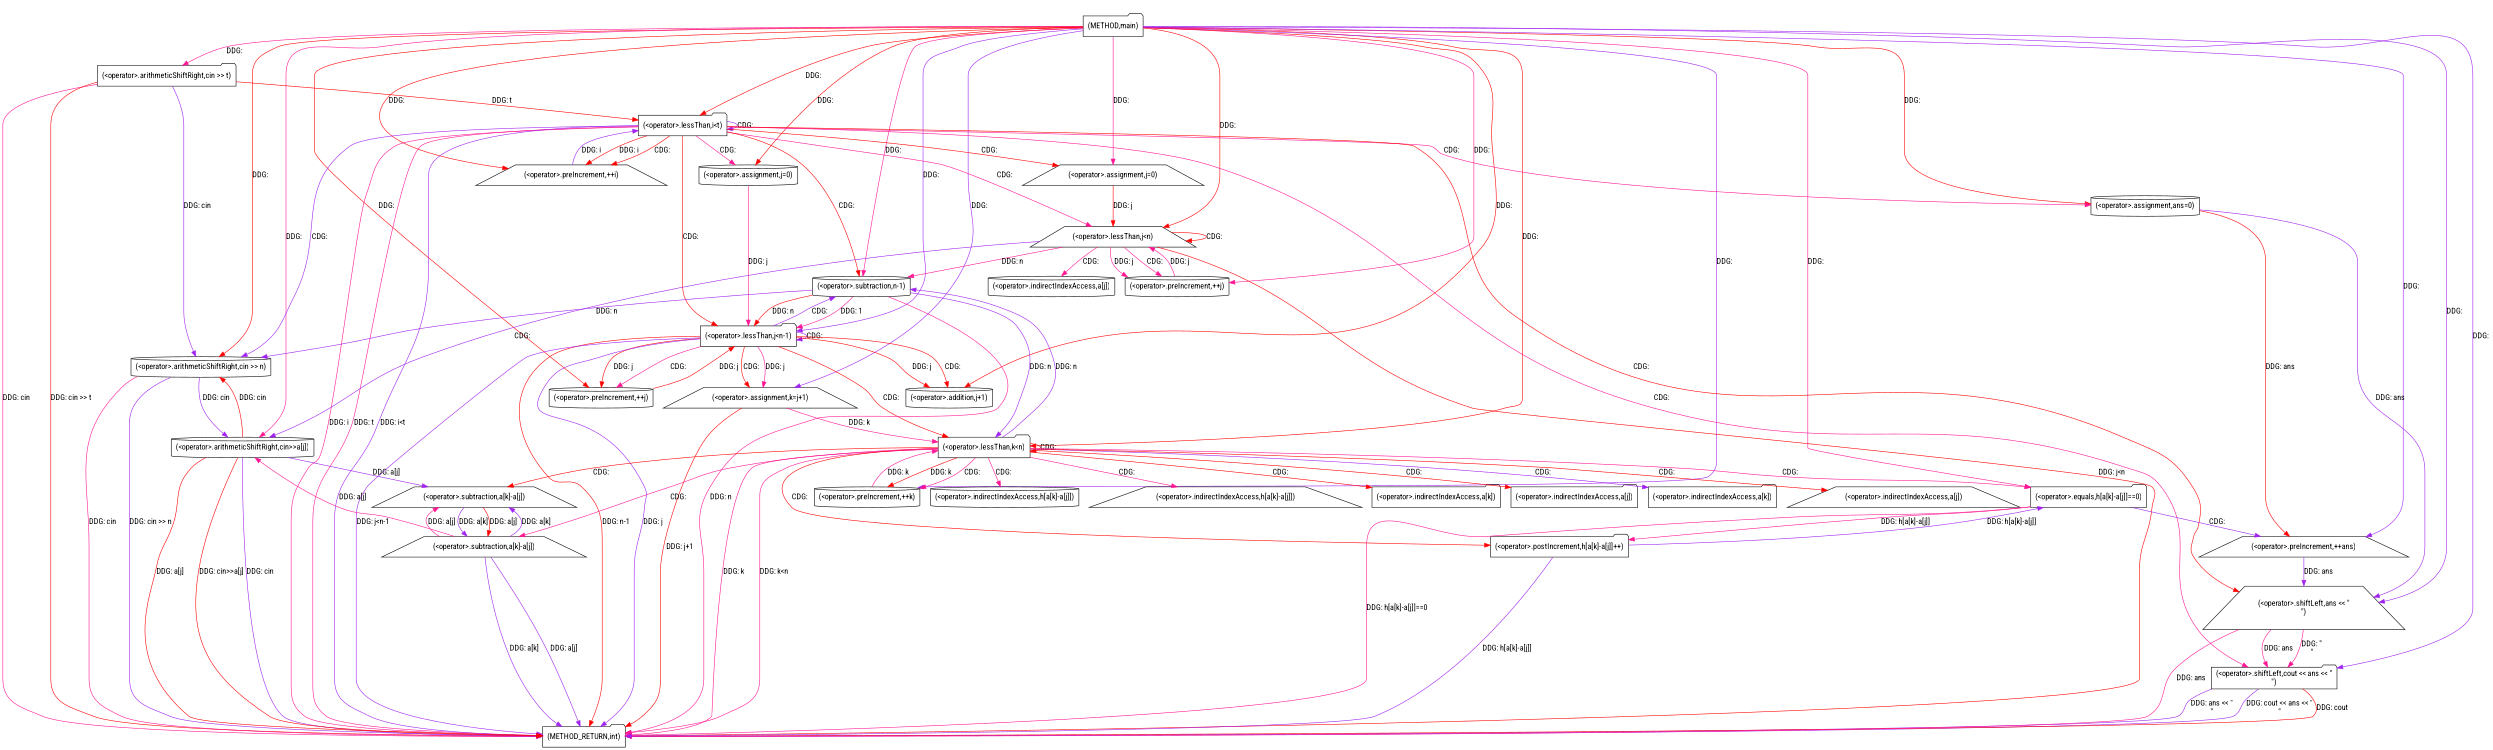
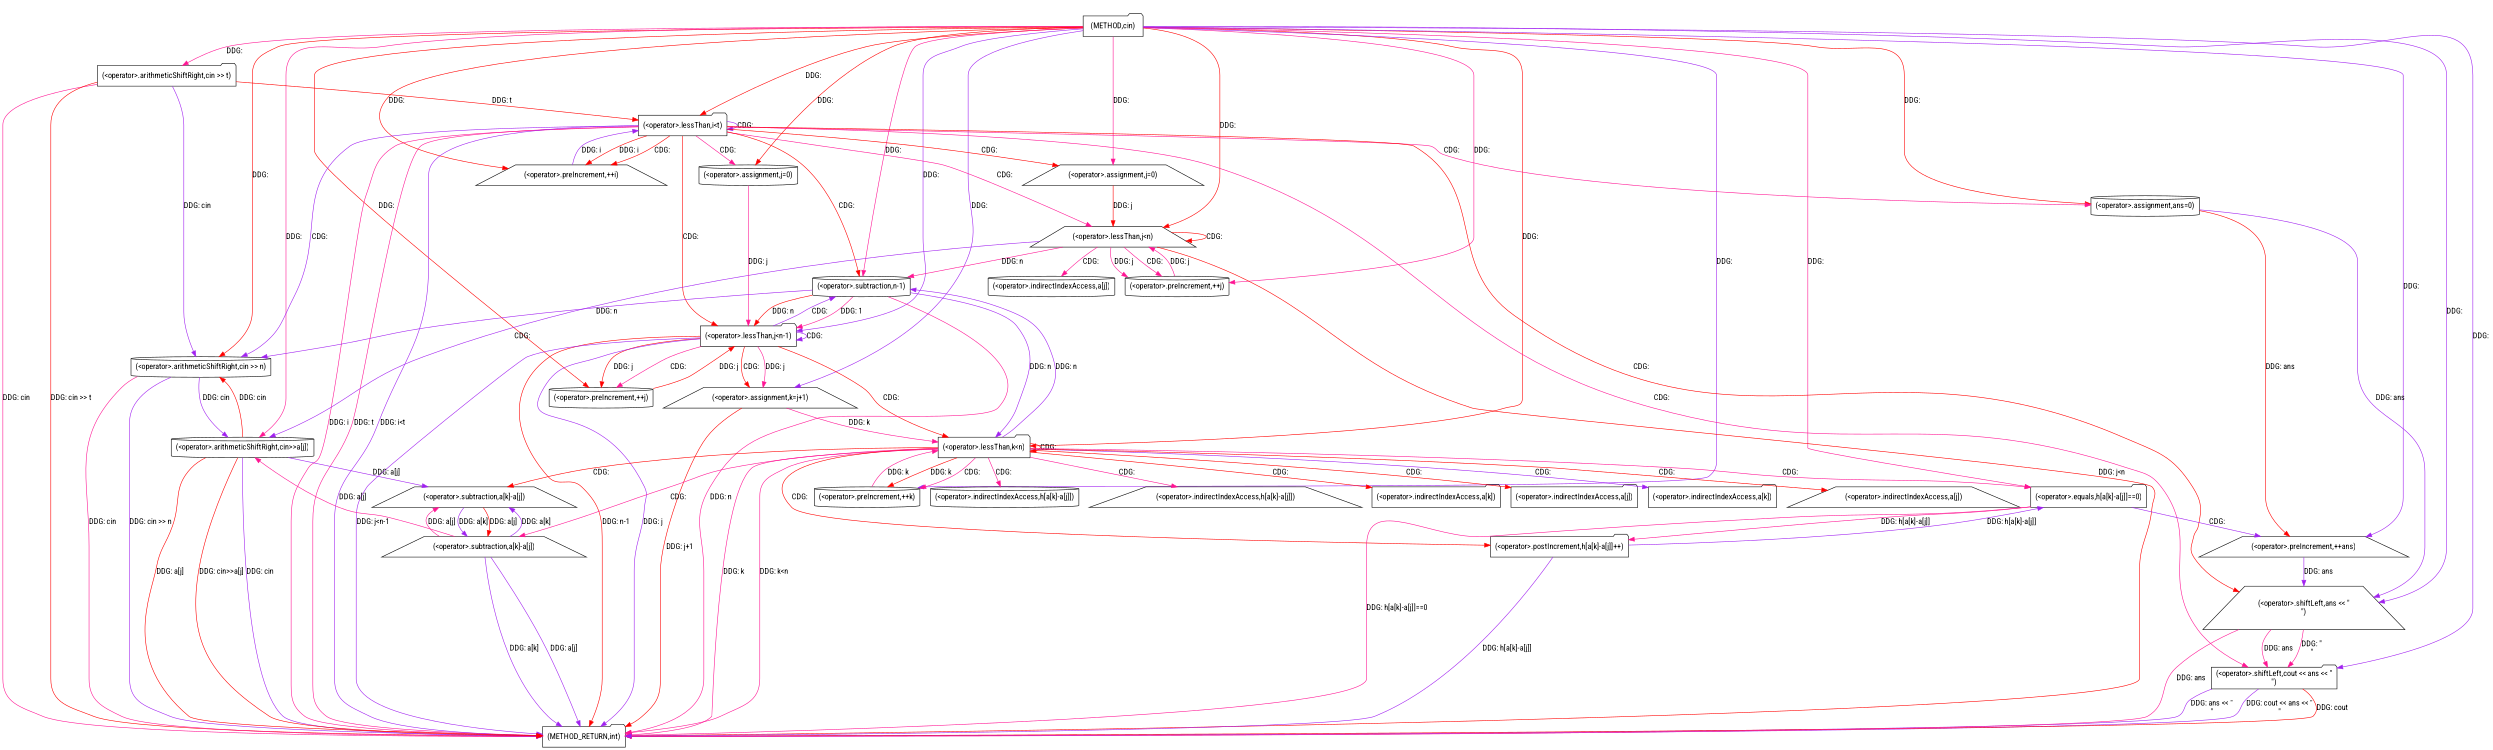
(1113, 26) -> (1113, 26)
(949, 398) -> none
